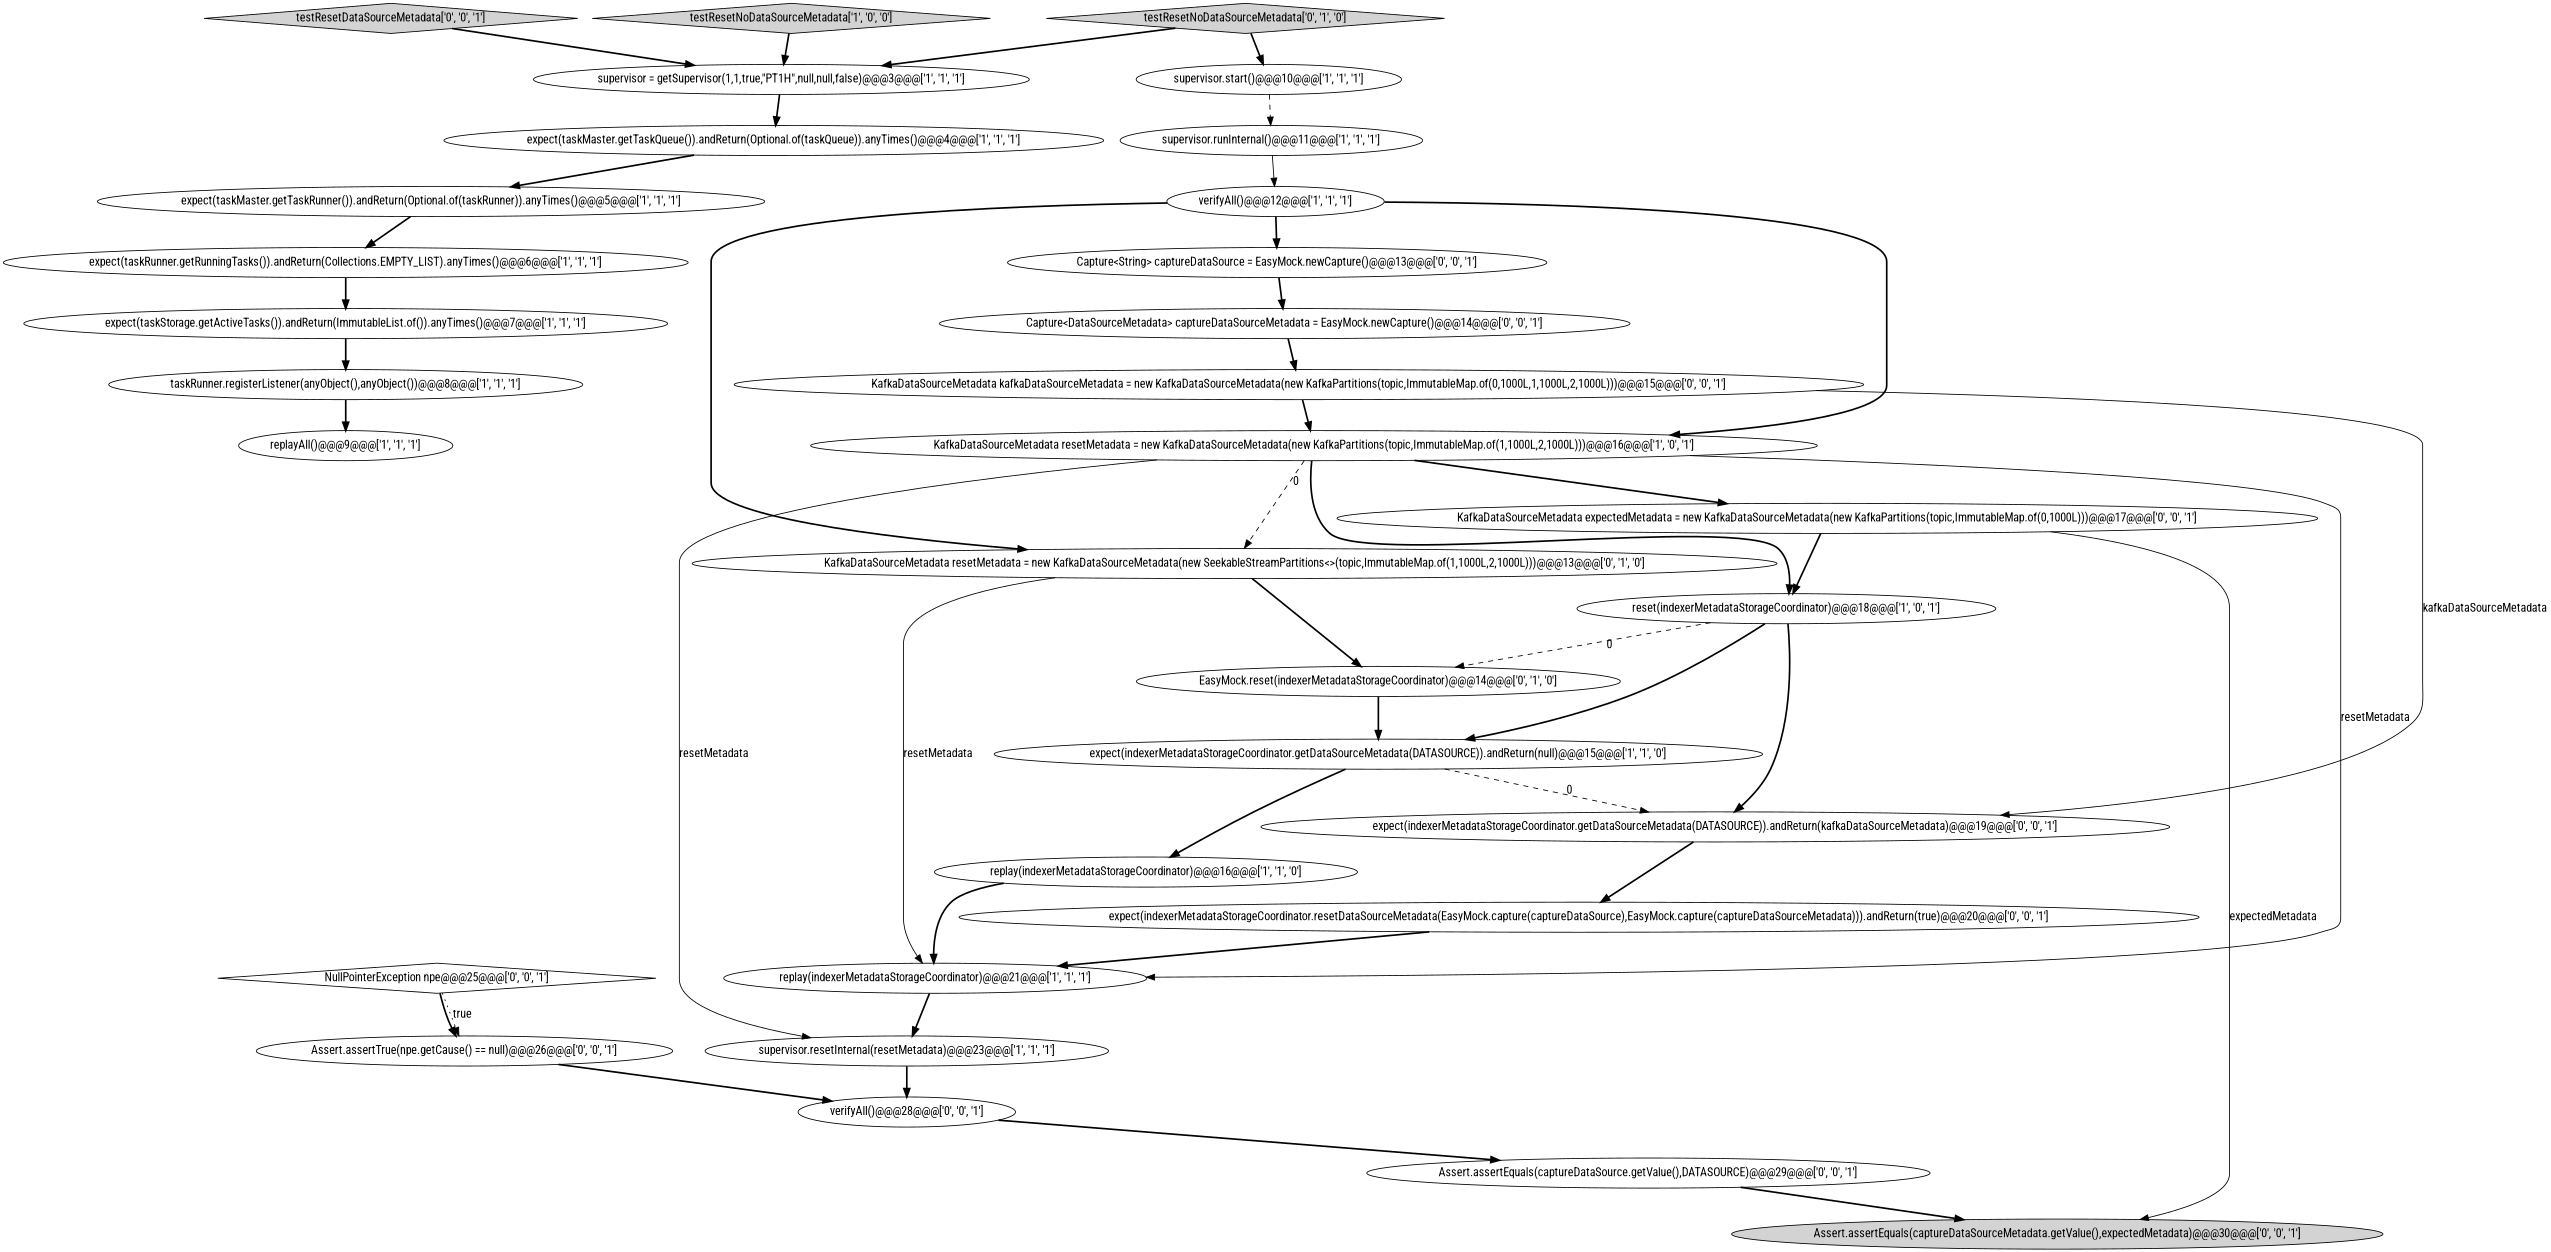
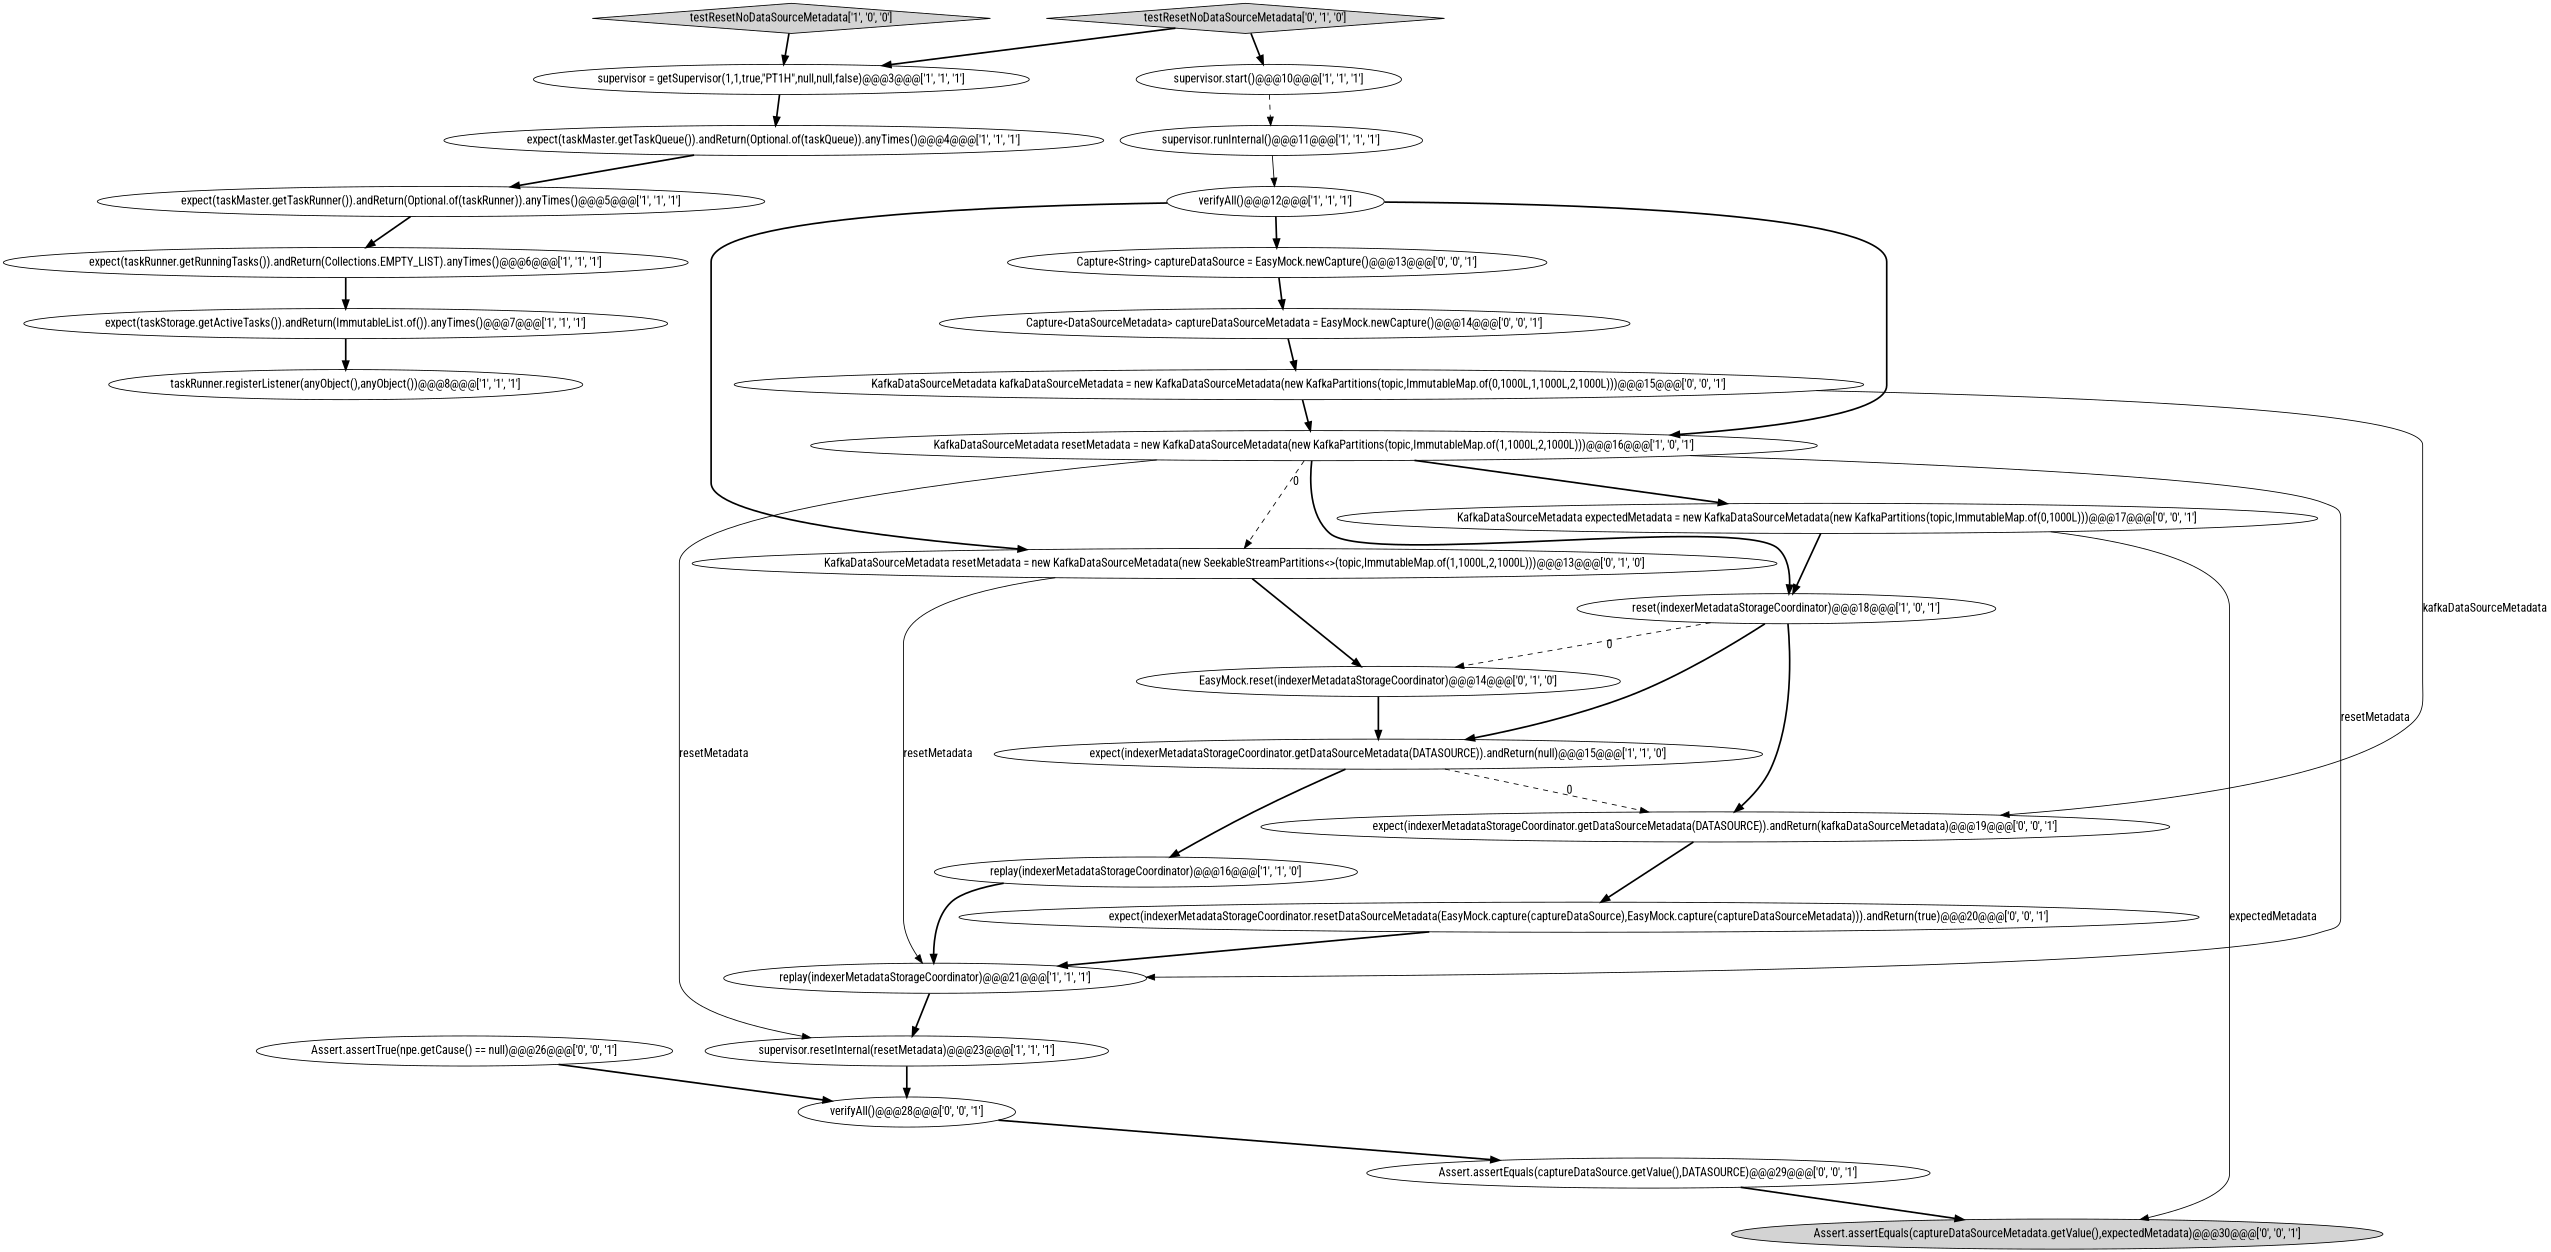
(391, 18) -> none
(346, 446) -> none
(437, 978) -> none
